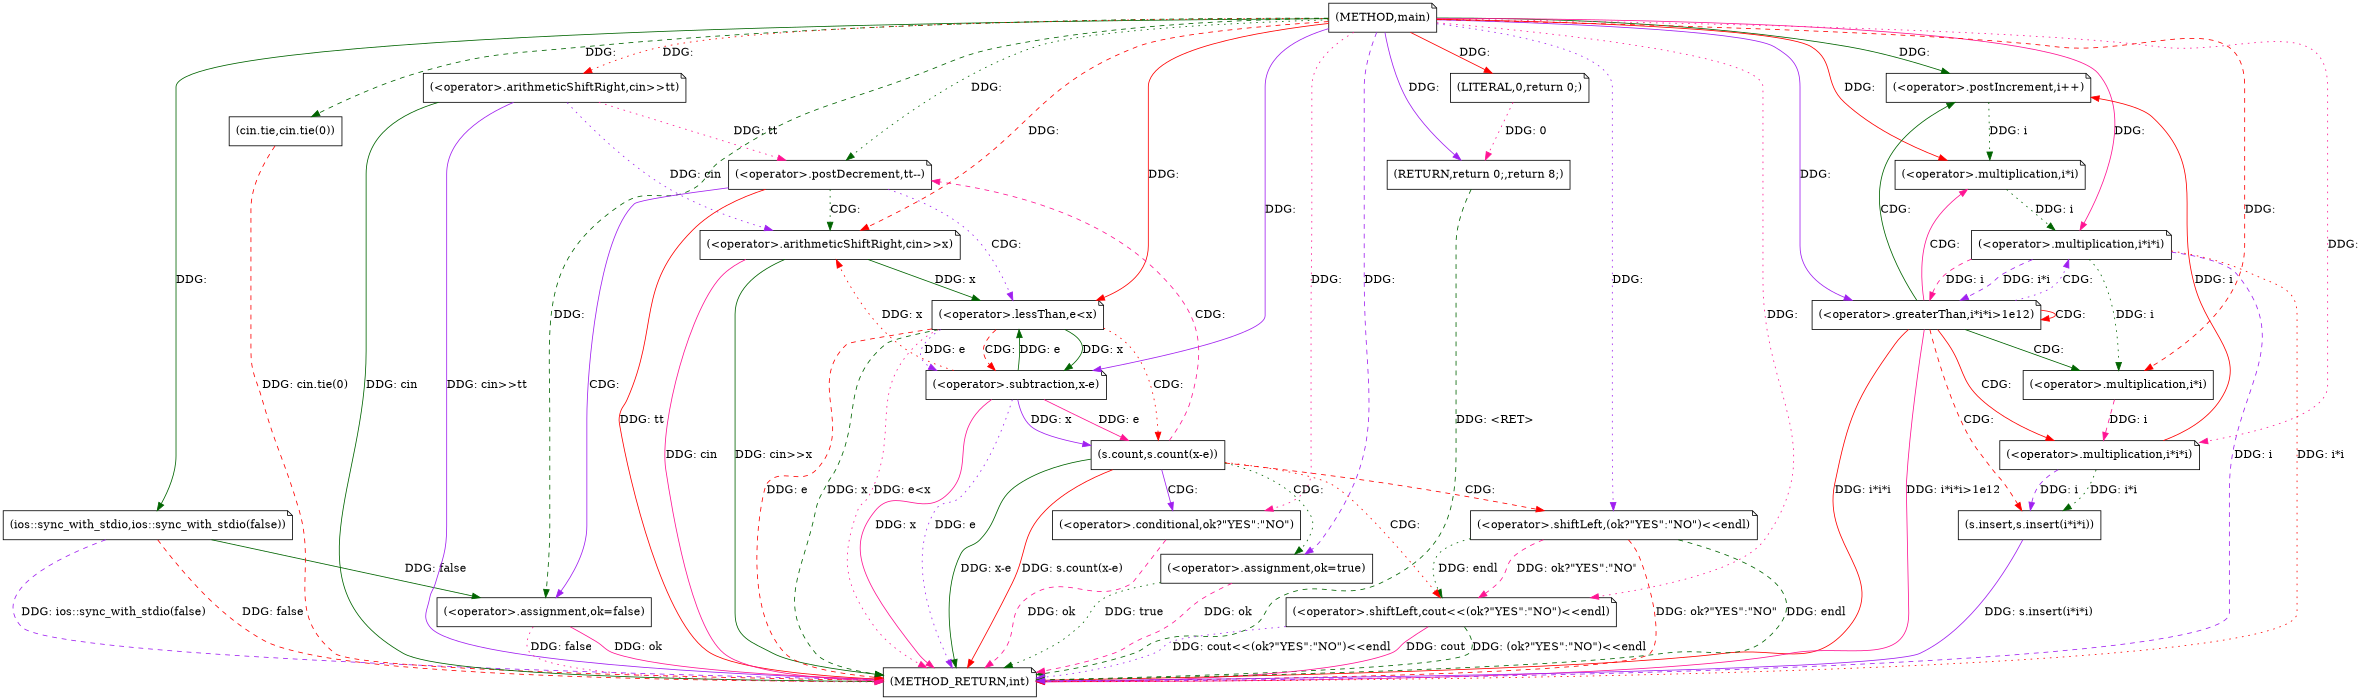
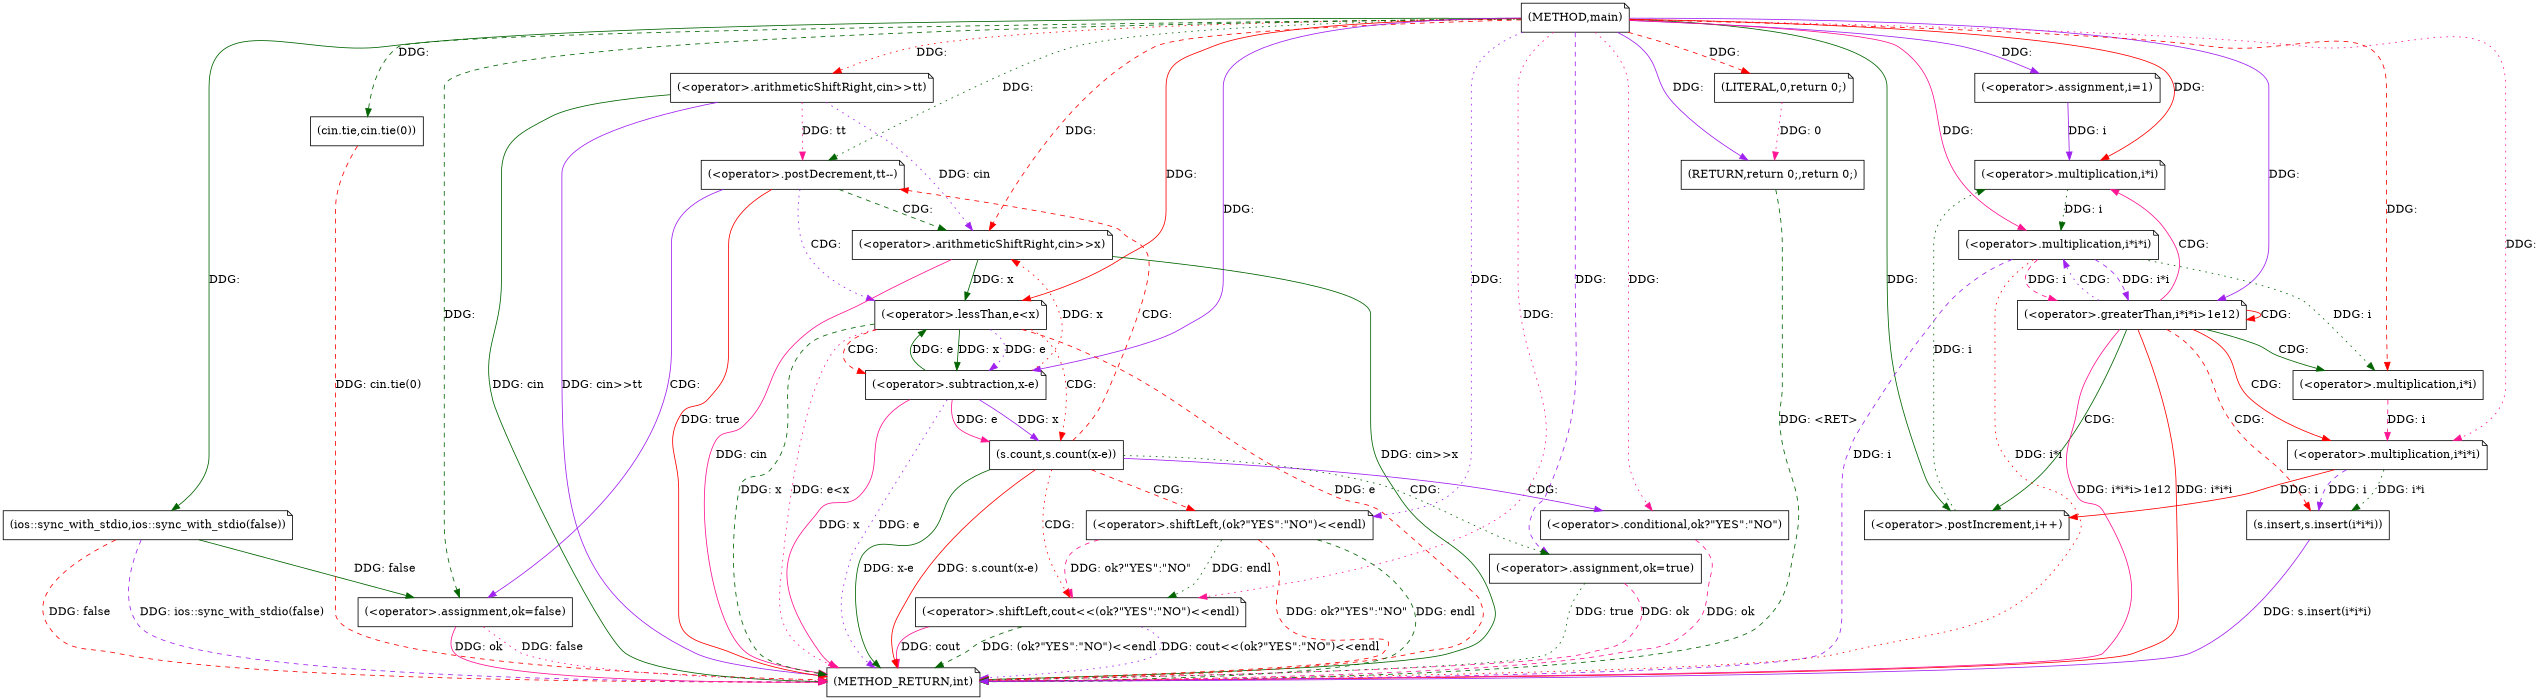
(1448, 51) -> (1686, 50)
none -> (2067, 88)
(1479, 175) -> (1773, 175)
(830, 206) -> (889, 208)
(1138, 255) -> (1130, 239)
(642, 420) -> (710, 420)
